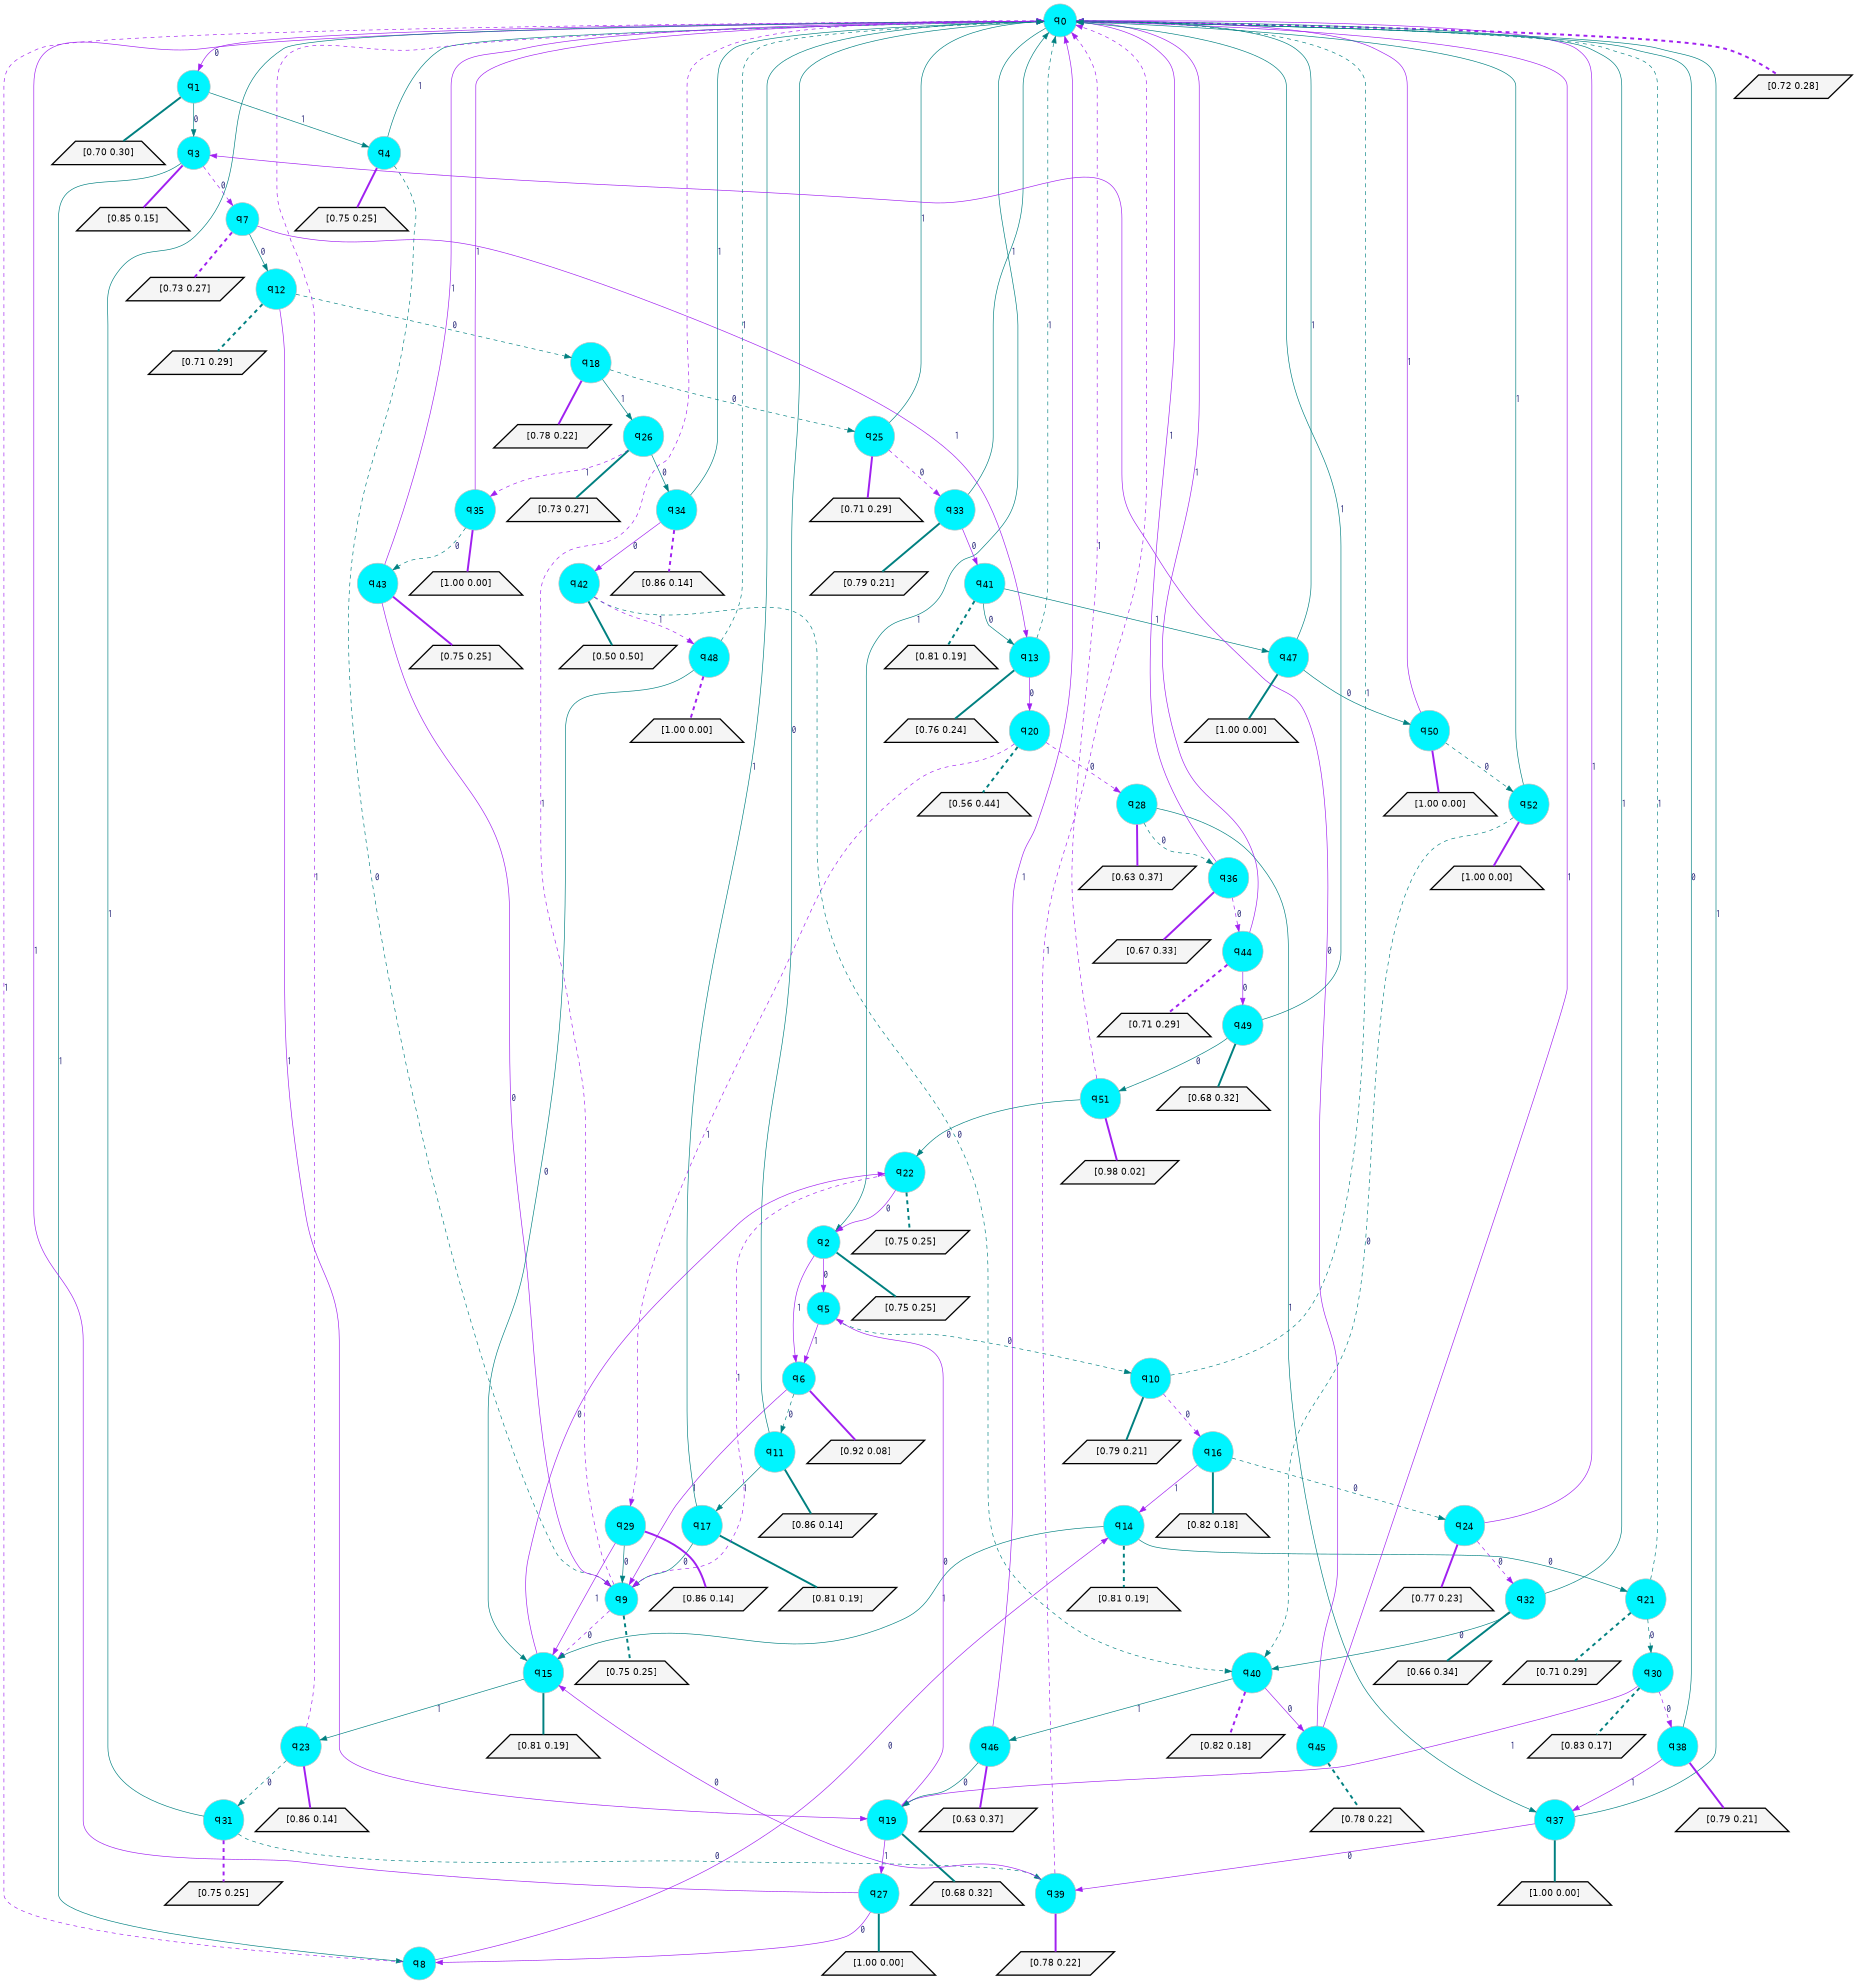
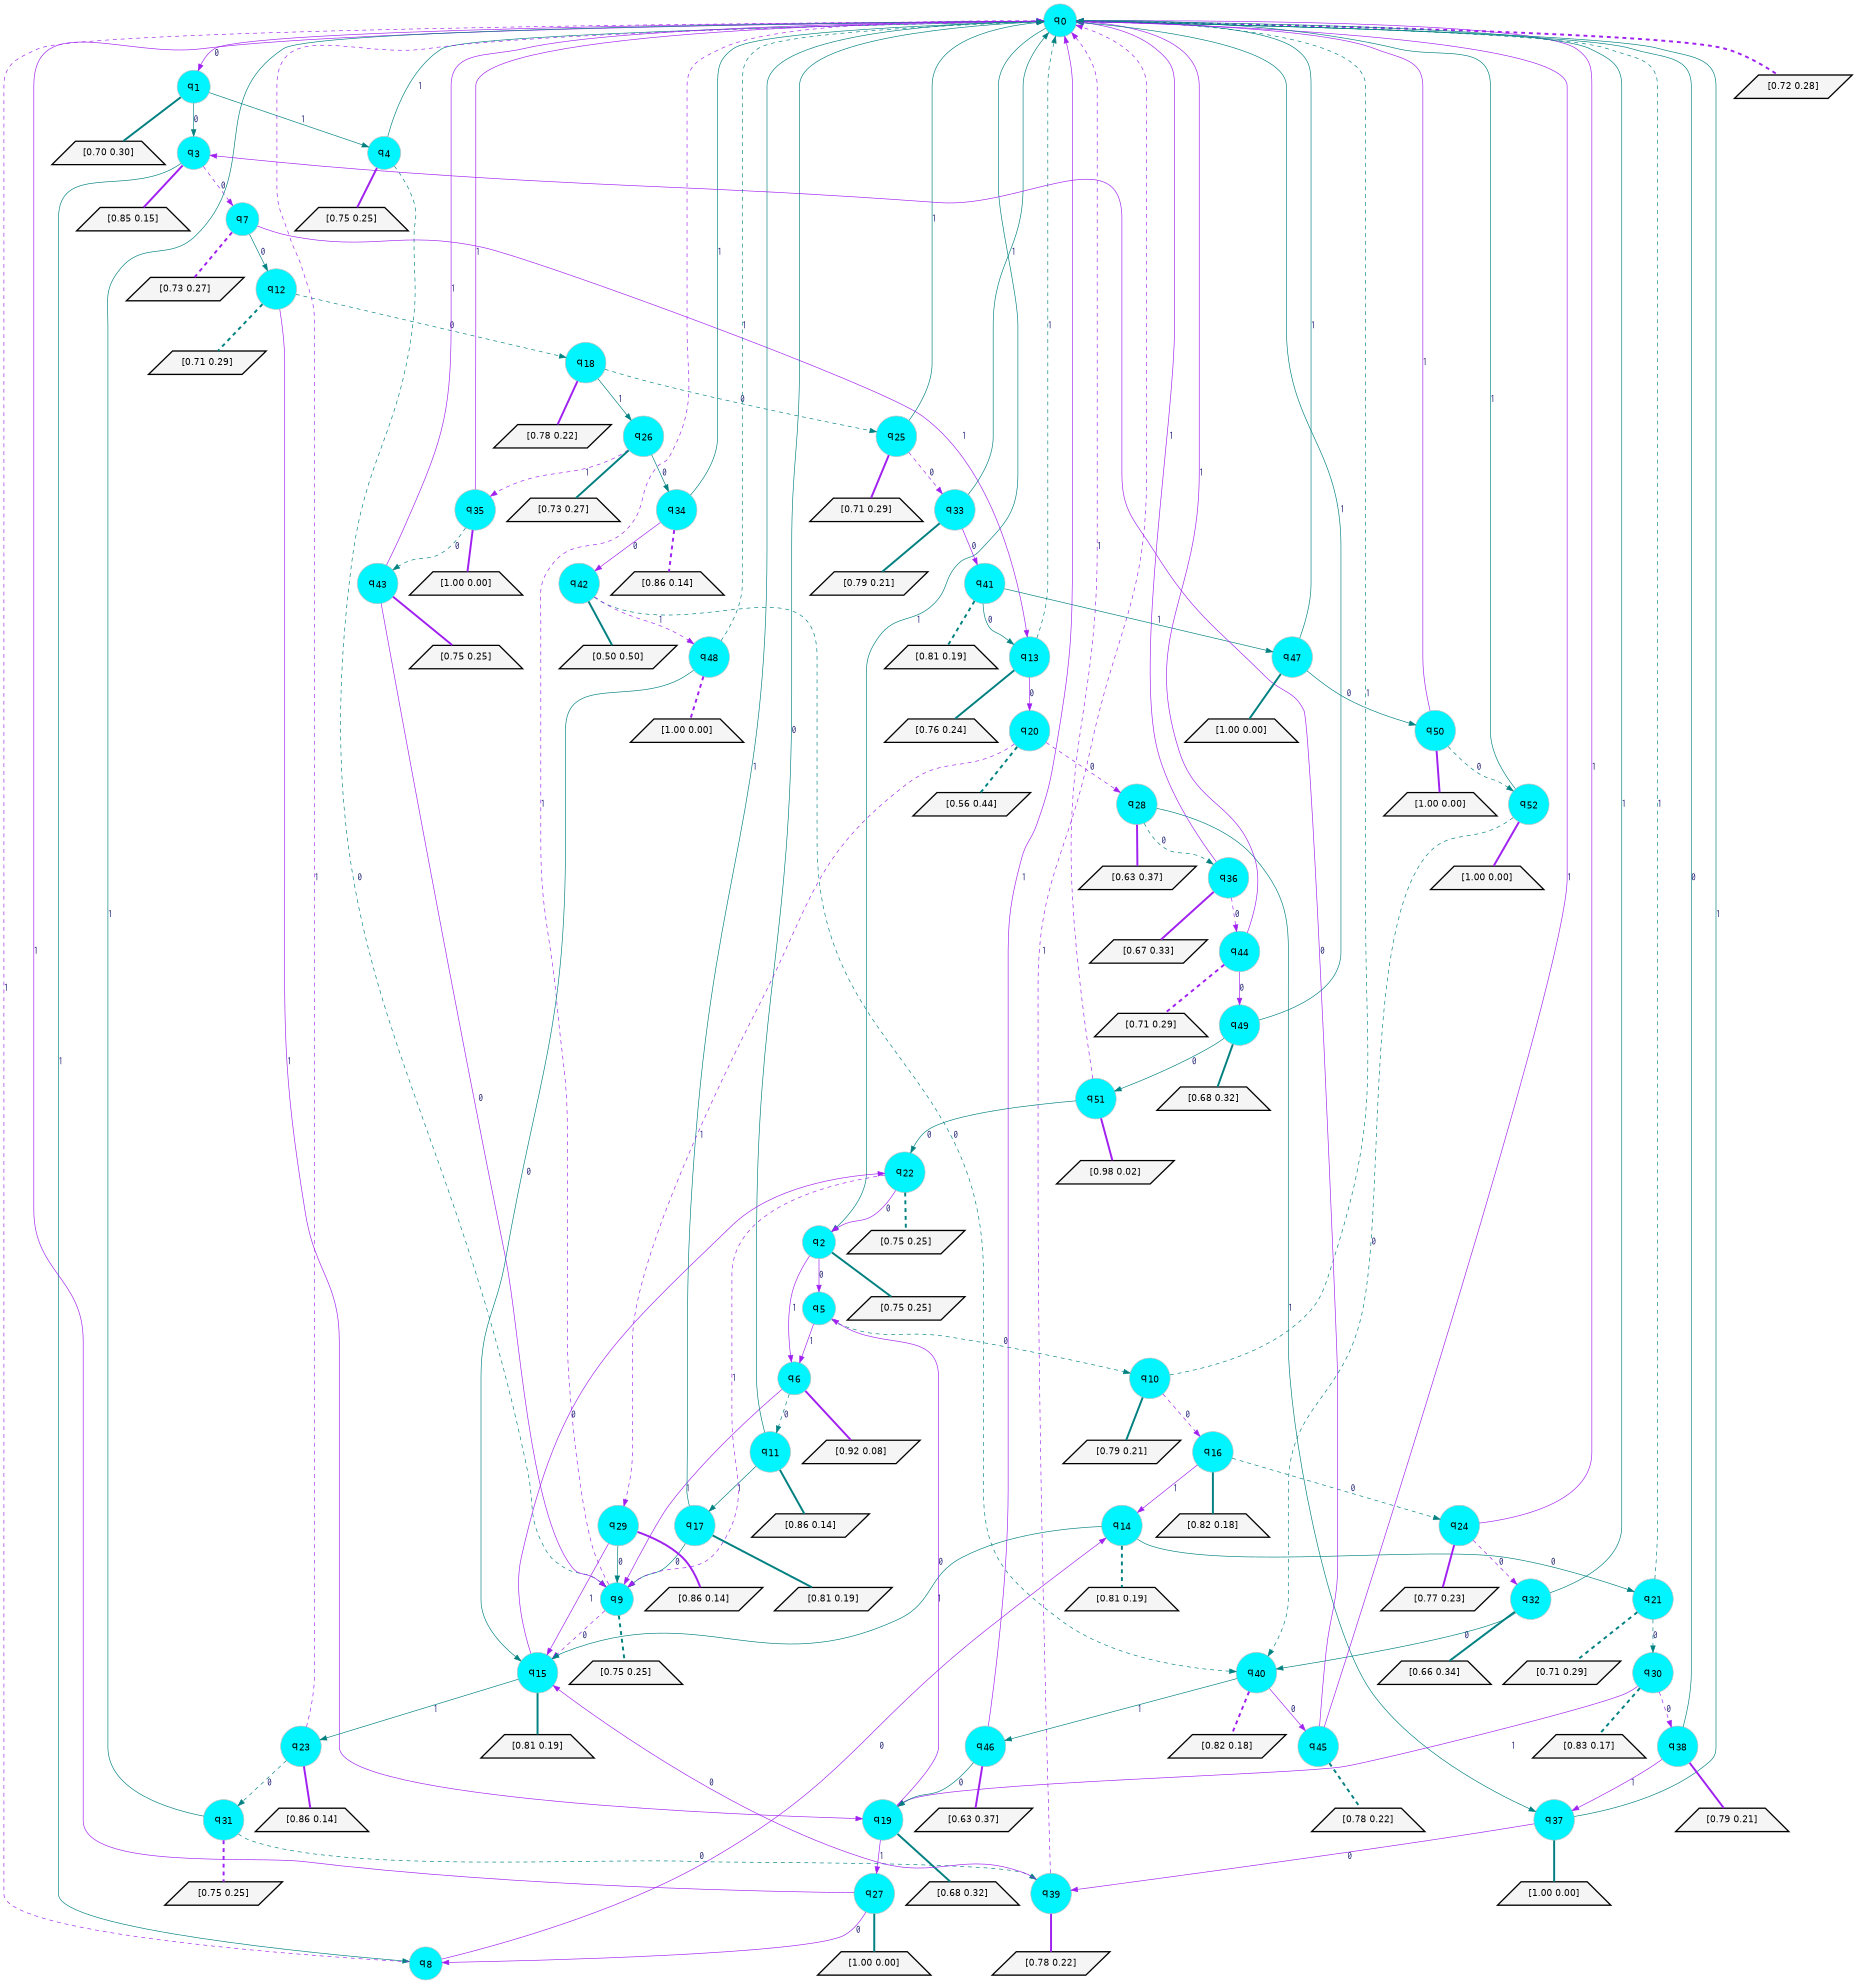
(974, 804) -> (972, 804)
(1437, 1599) -> (1440, 1599)
(1433, 1673) -> (1435, 1673)
(1587, 1746) -> (1589, 1746)
